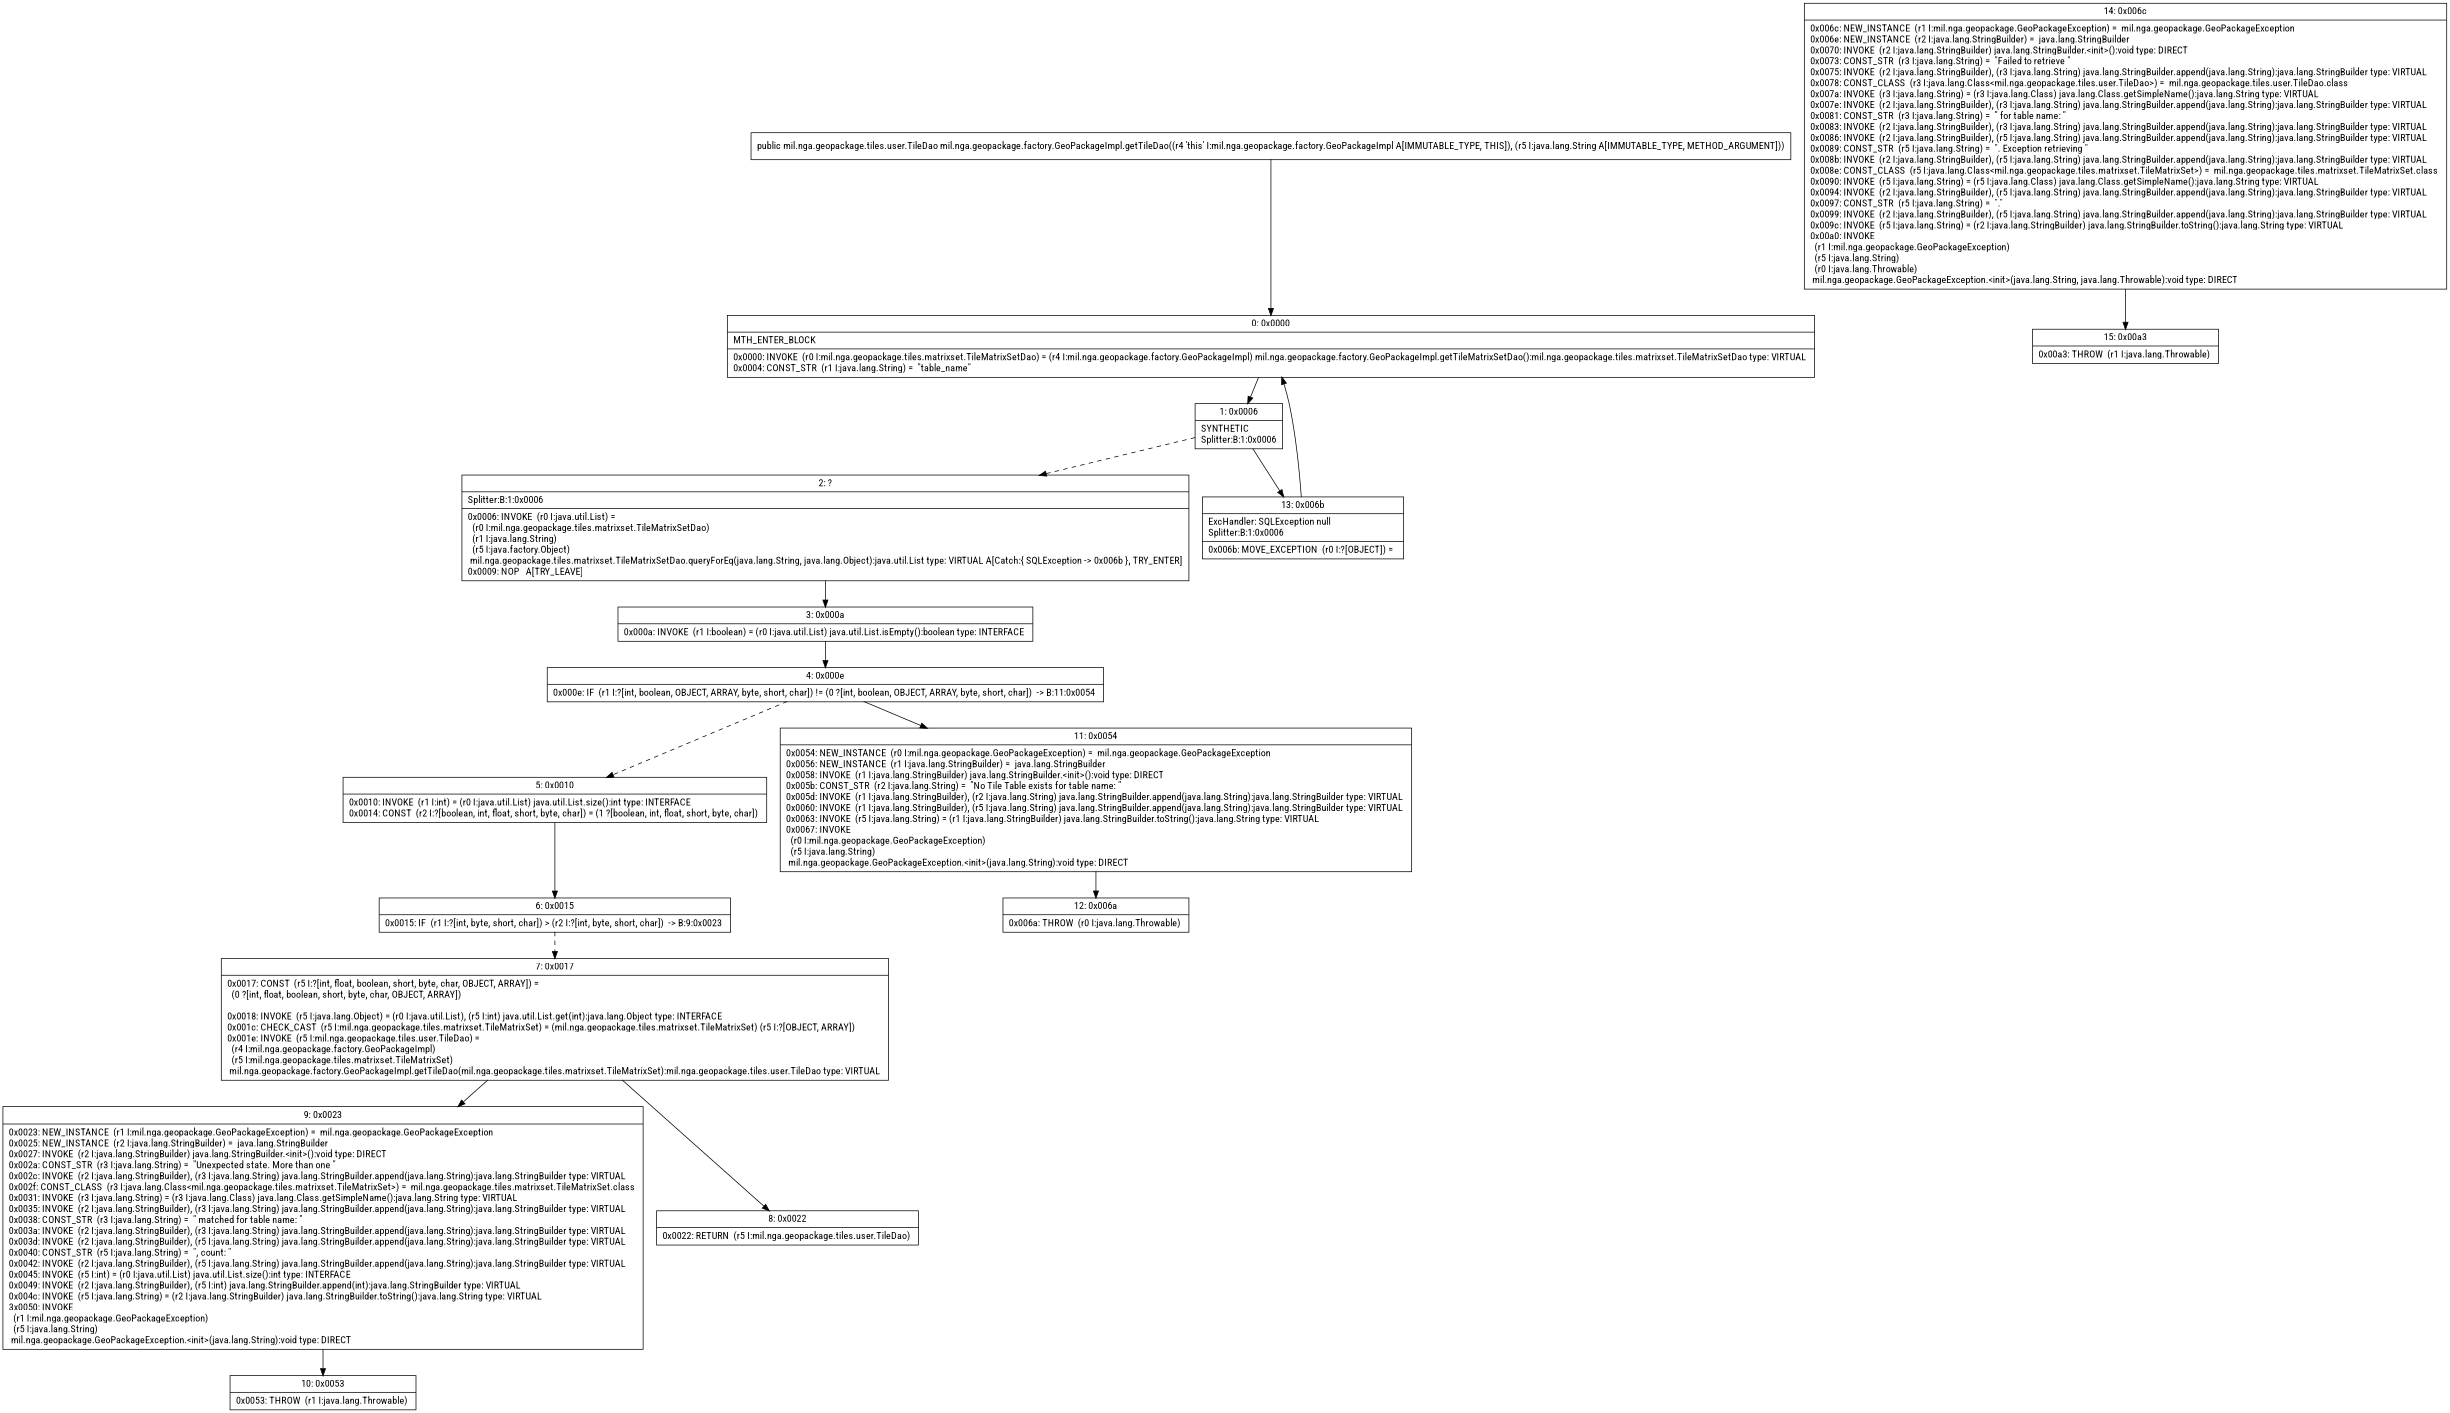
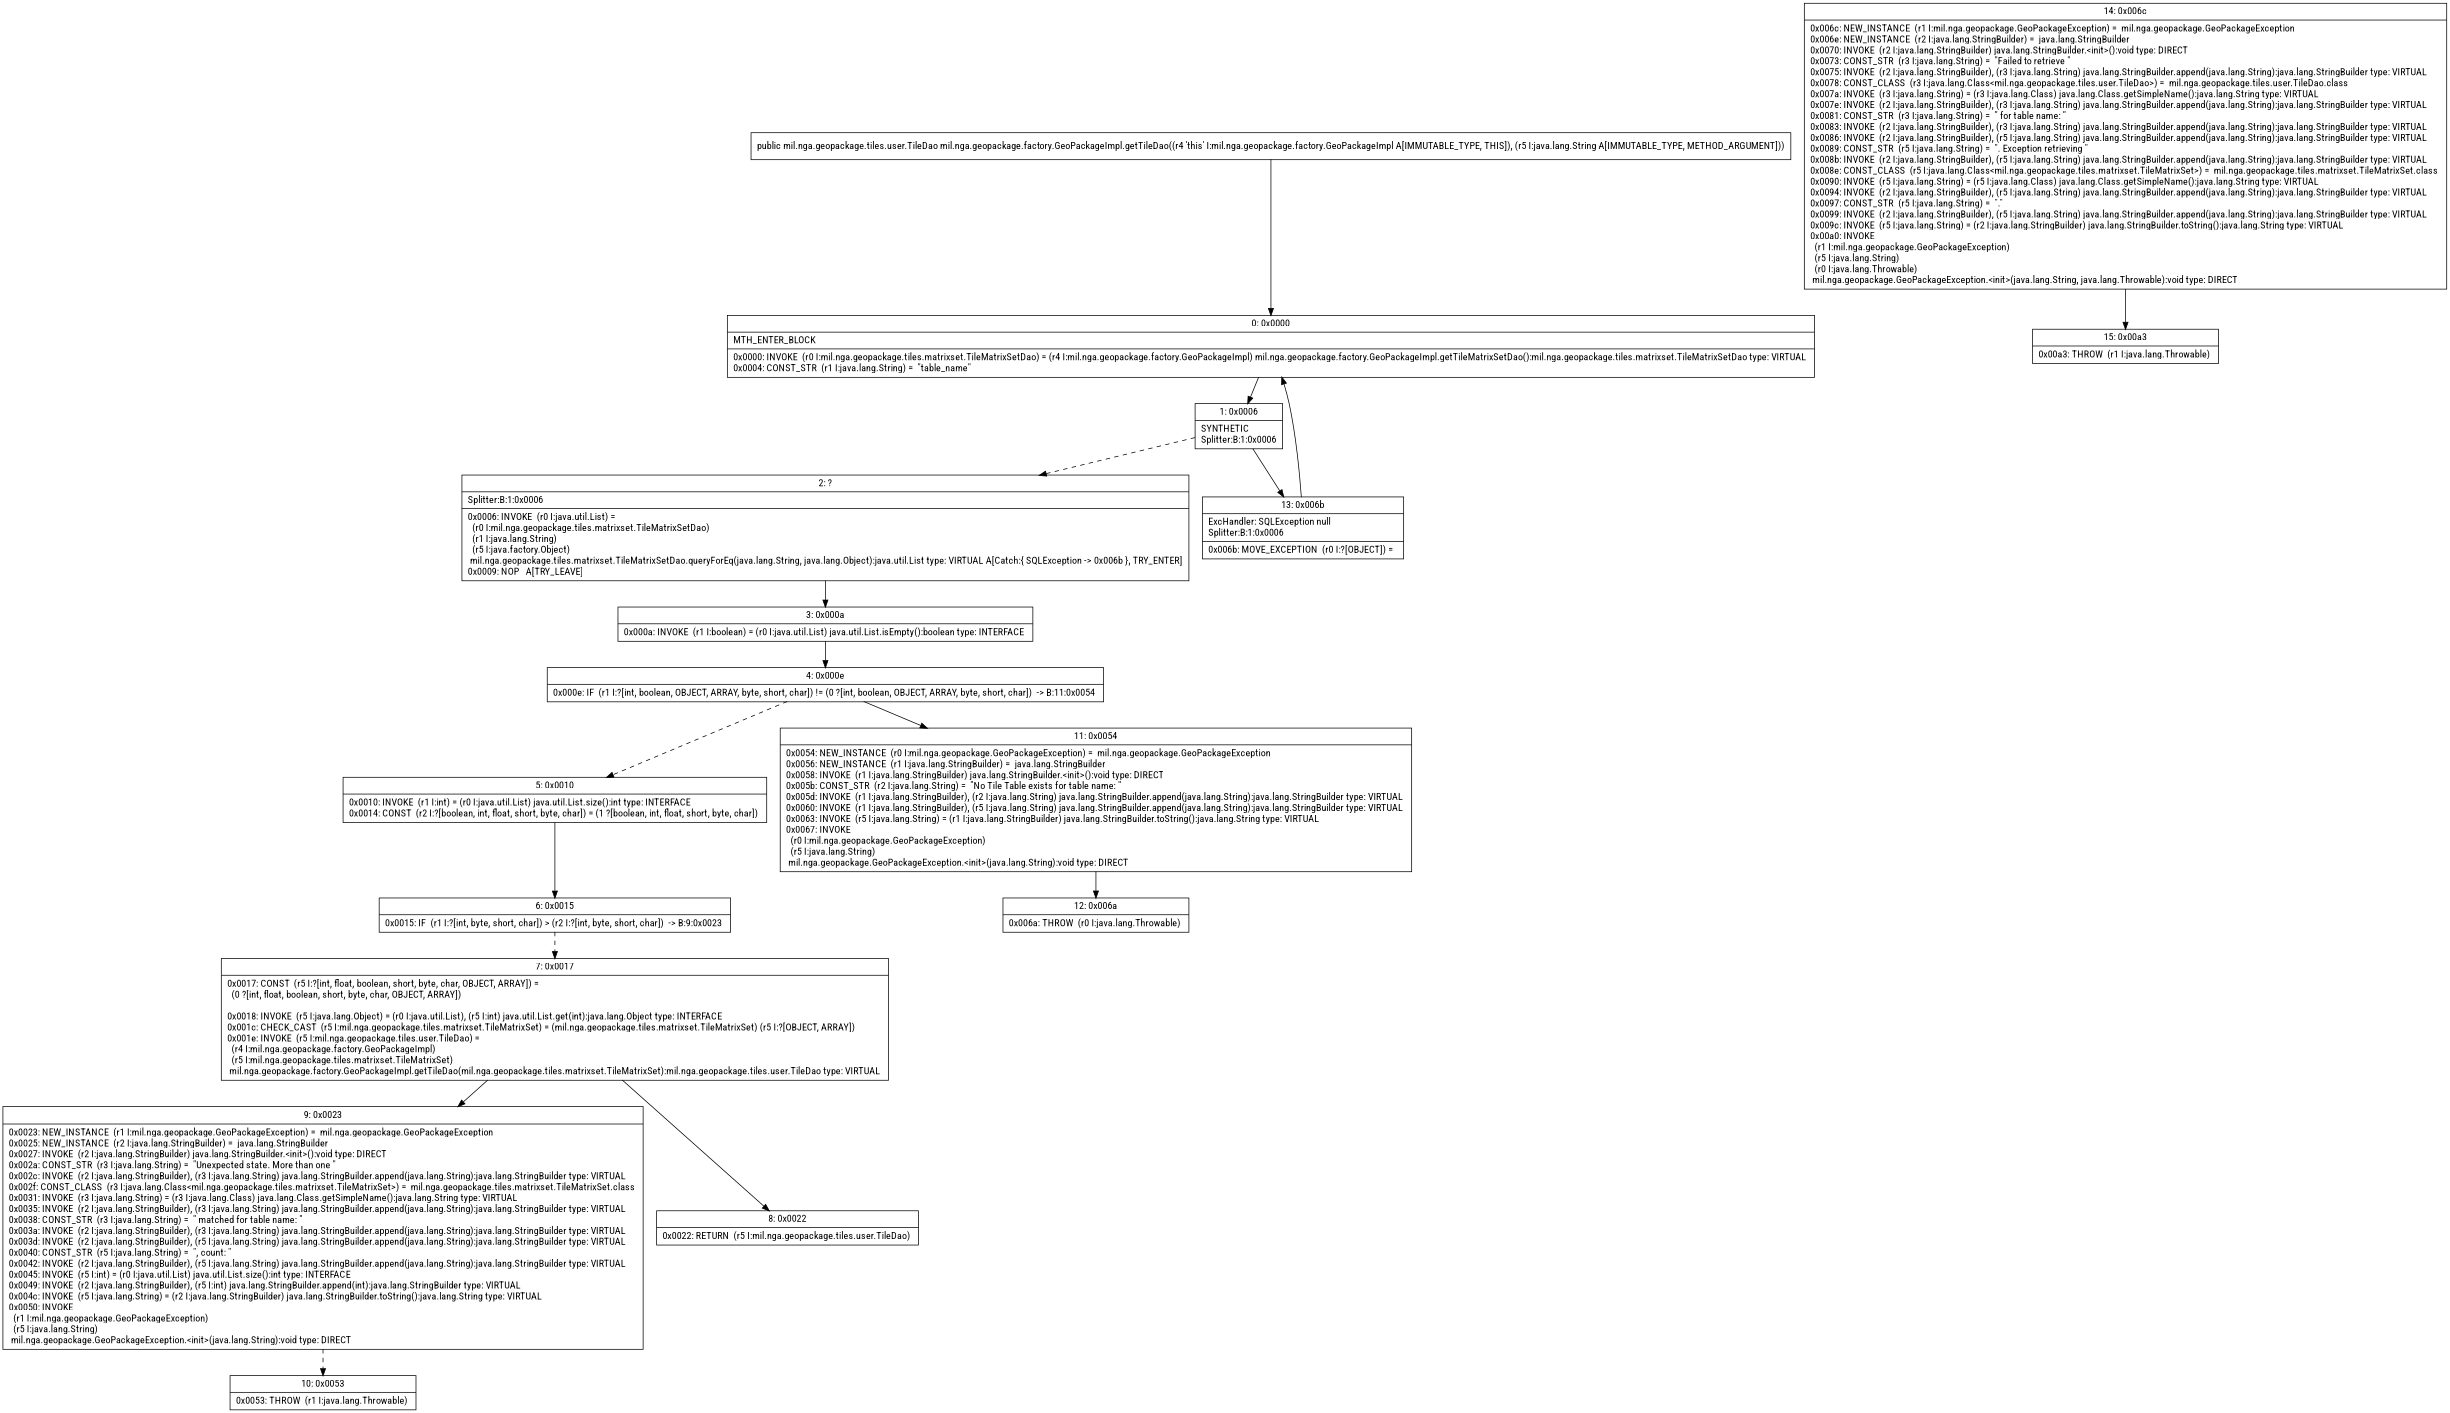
(43, 1307) -> (43, 1307)
(323, 1359) -> (323, 1359)
